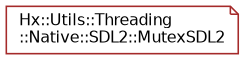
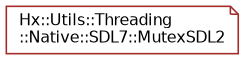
(122, 30) -> (122, 30)
